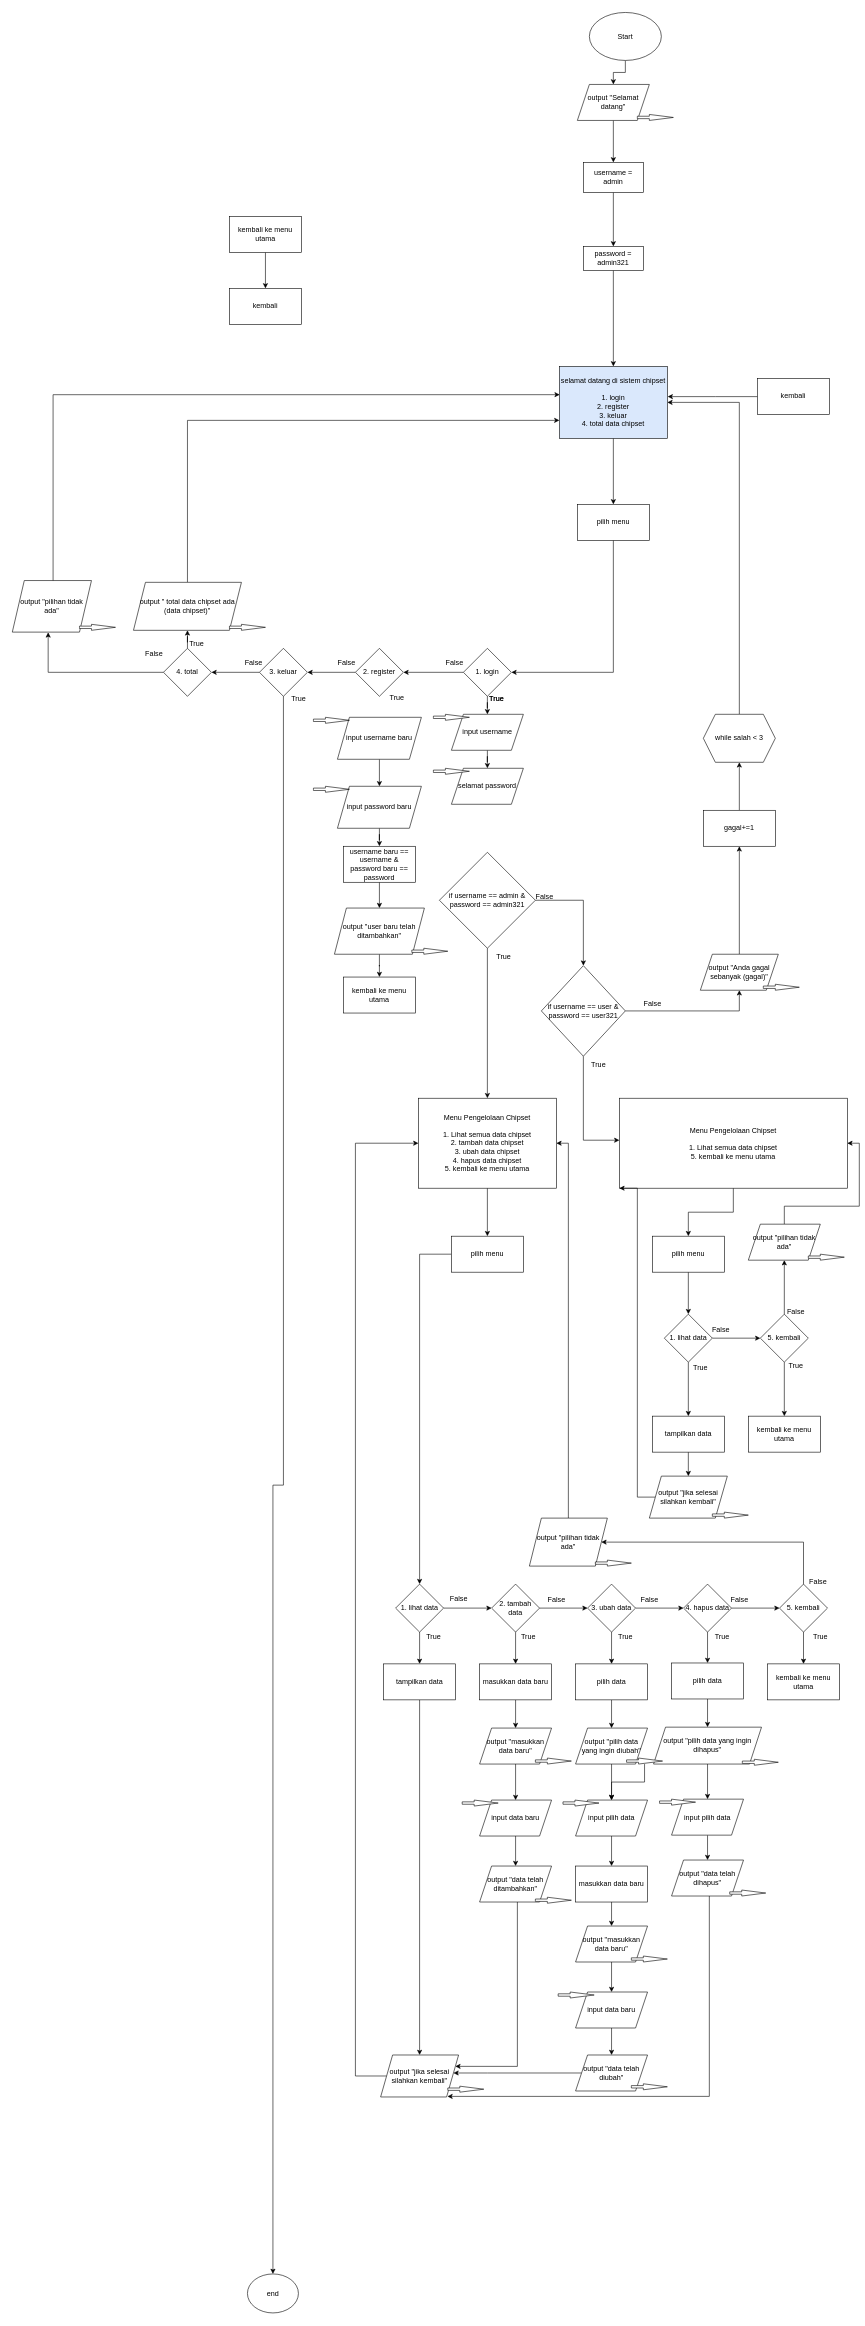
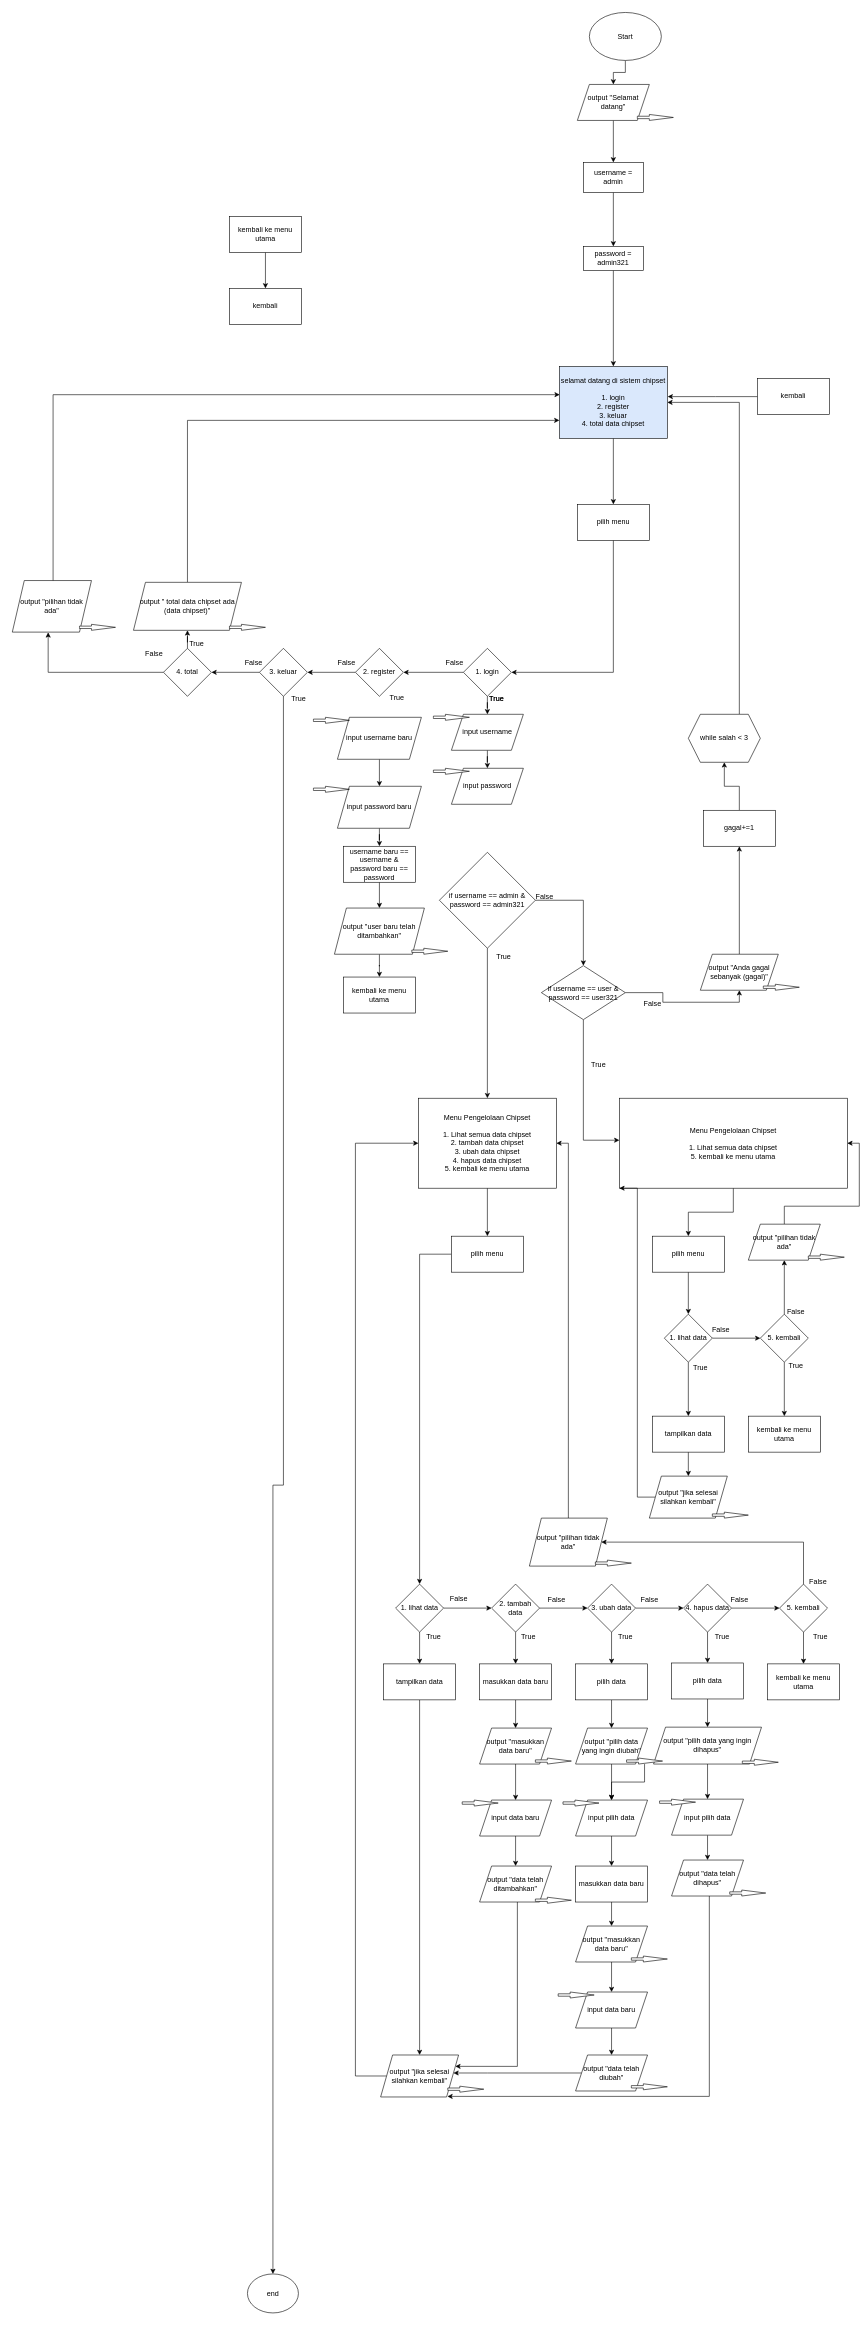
(740, 738) -> (725, 738)
(488, 786) -> (488, 786)
(584, 1011) -> (584, 993)
